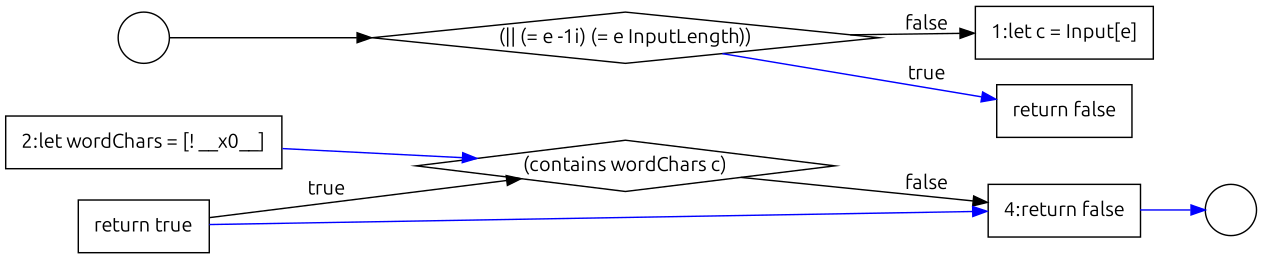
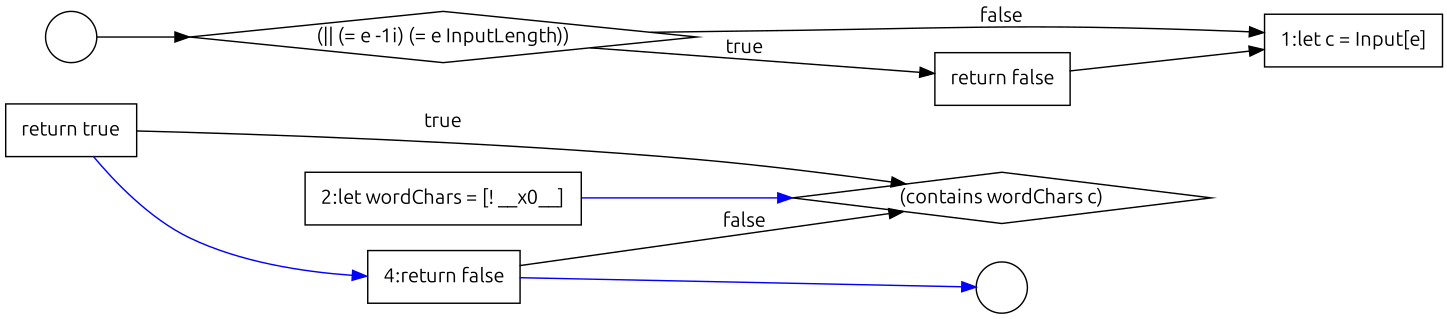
none -> (1159, 61)
(852, 75) -> (755, 60)
(857, 189) -> (704, 240)
